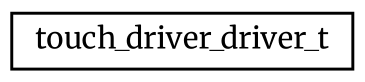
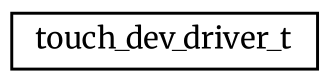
(182, 41) -> (165, 41)
